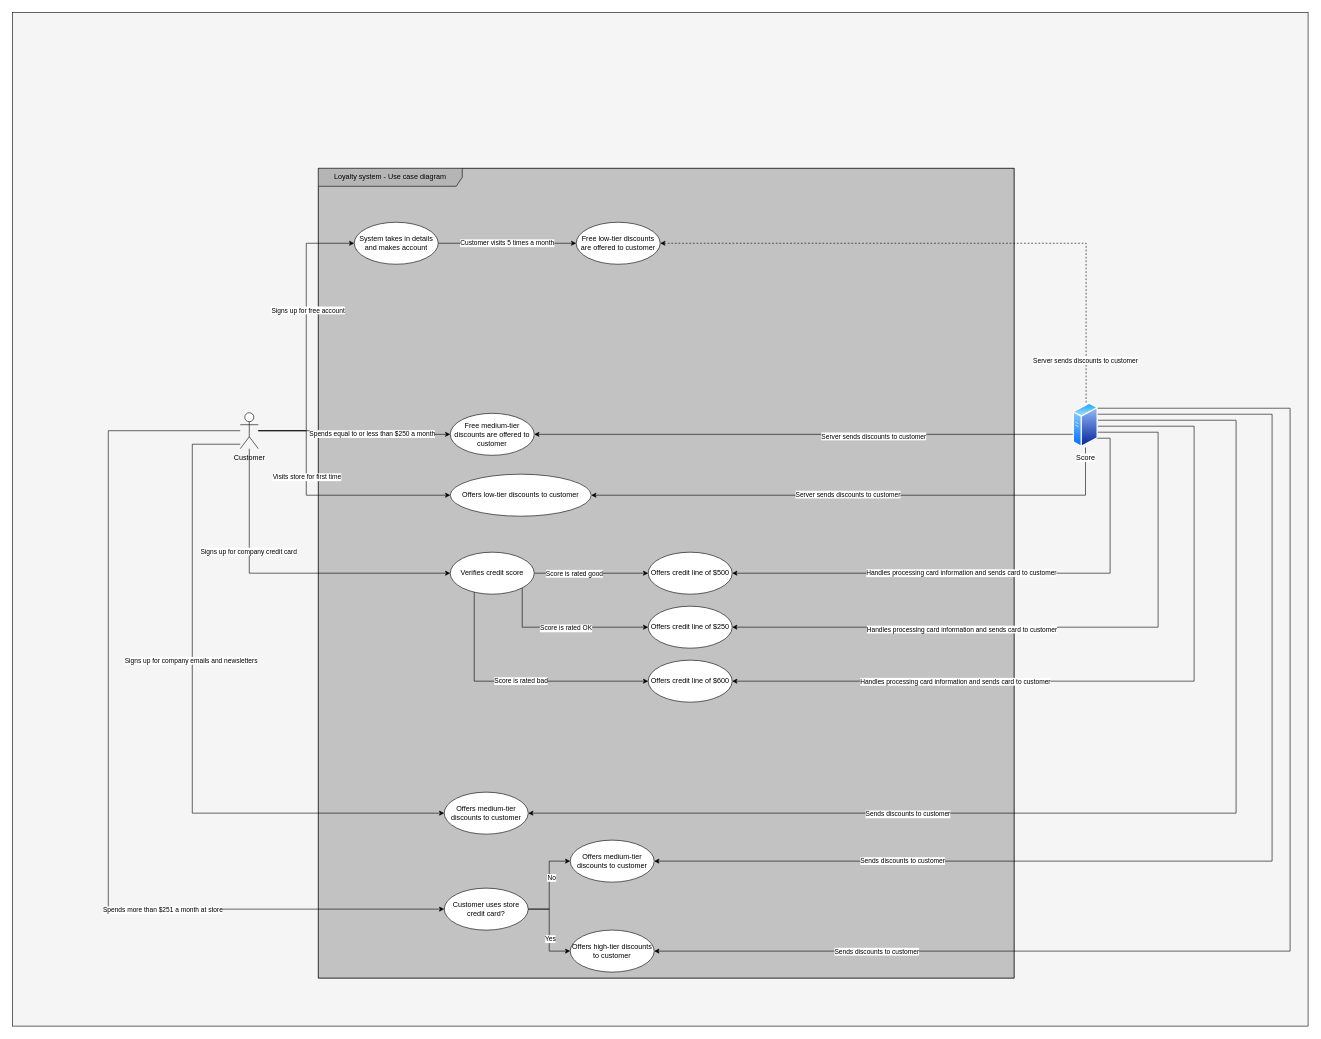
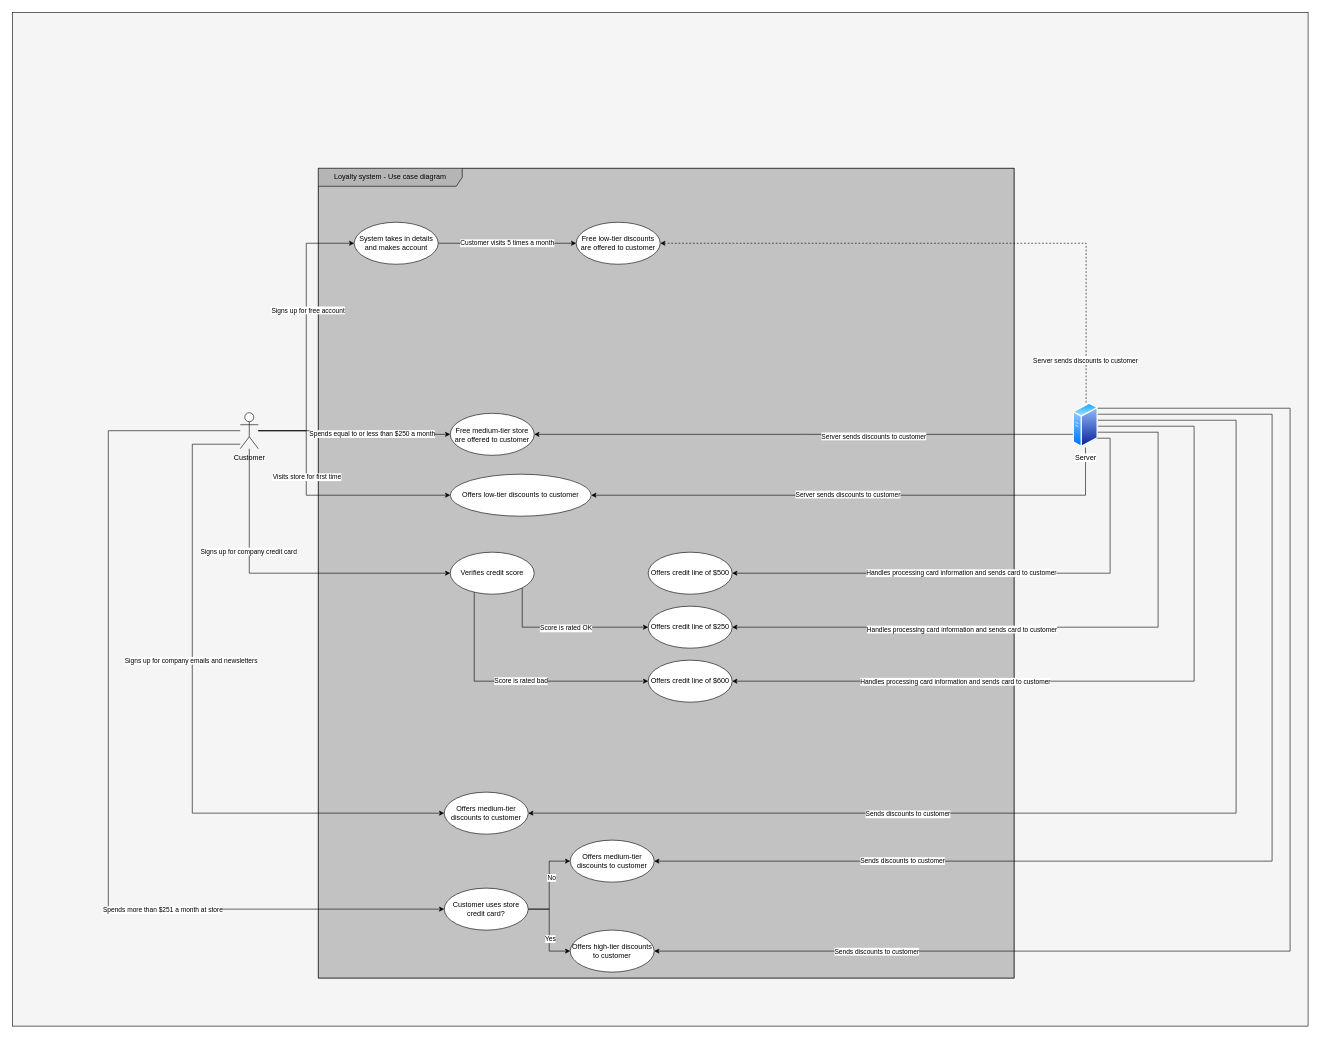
(492, 435) -> (492, 435)
(1086, 458) -> (1086, 458)
(574, 573) -> none
